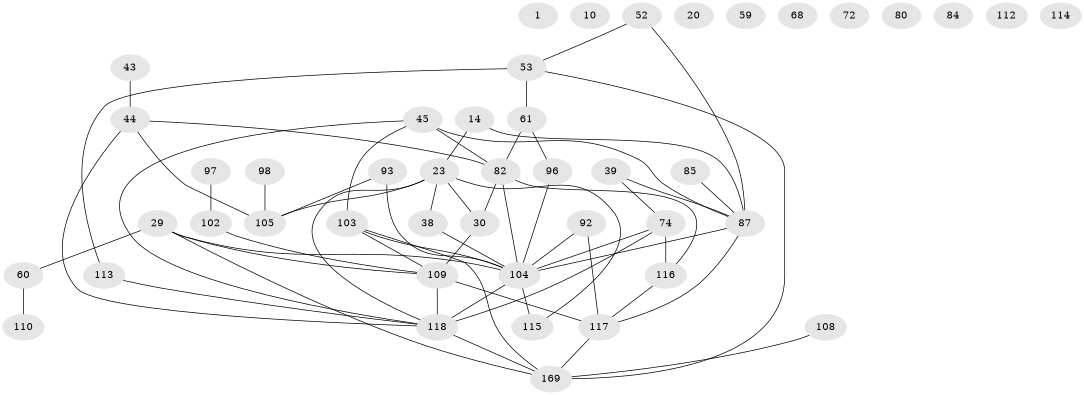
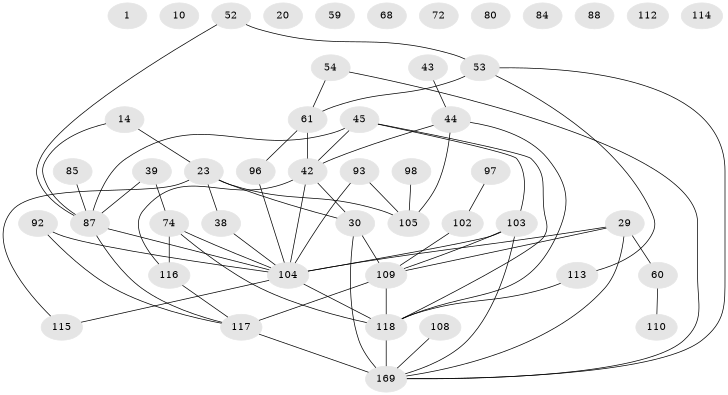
none -> (595, 16)
none -> (331, 68)
(501, 172) -> (308, 172)
(314, 236) -> none
none -> (351, 302)
